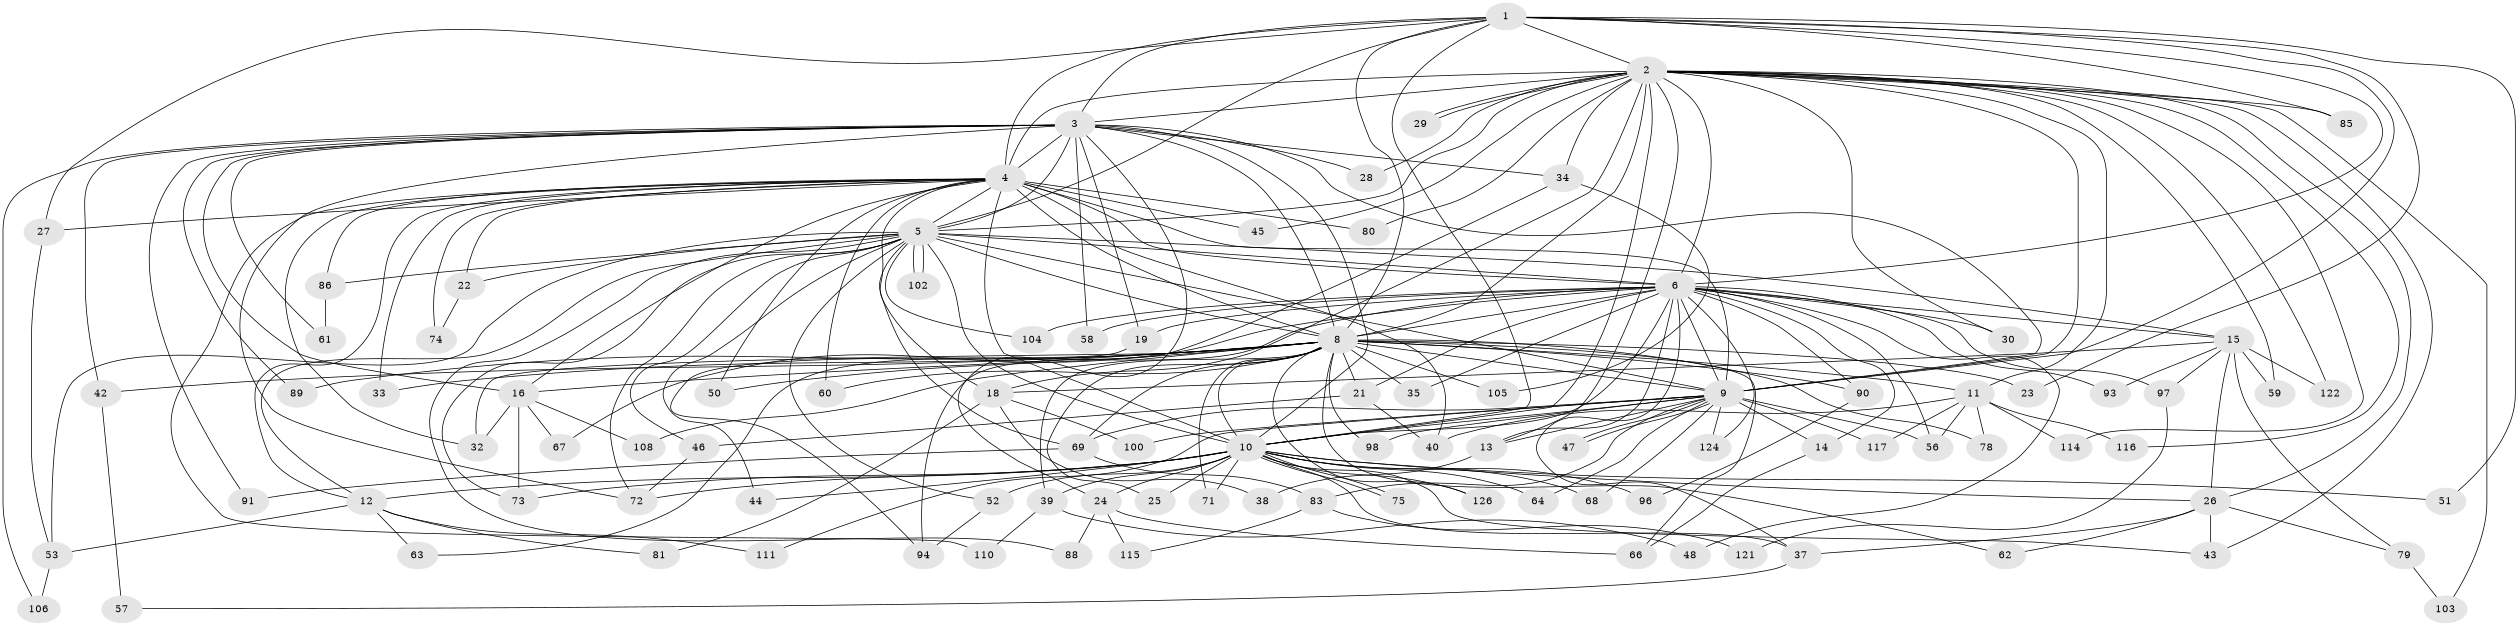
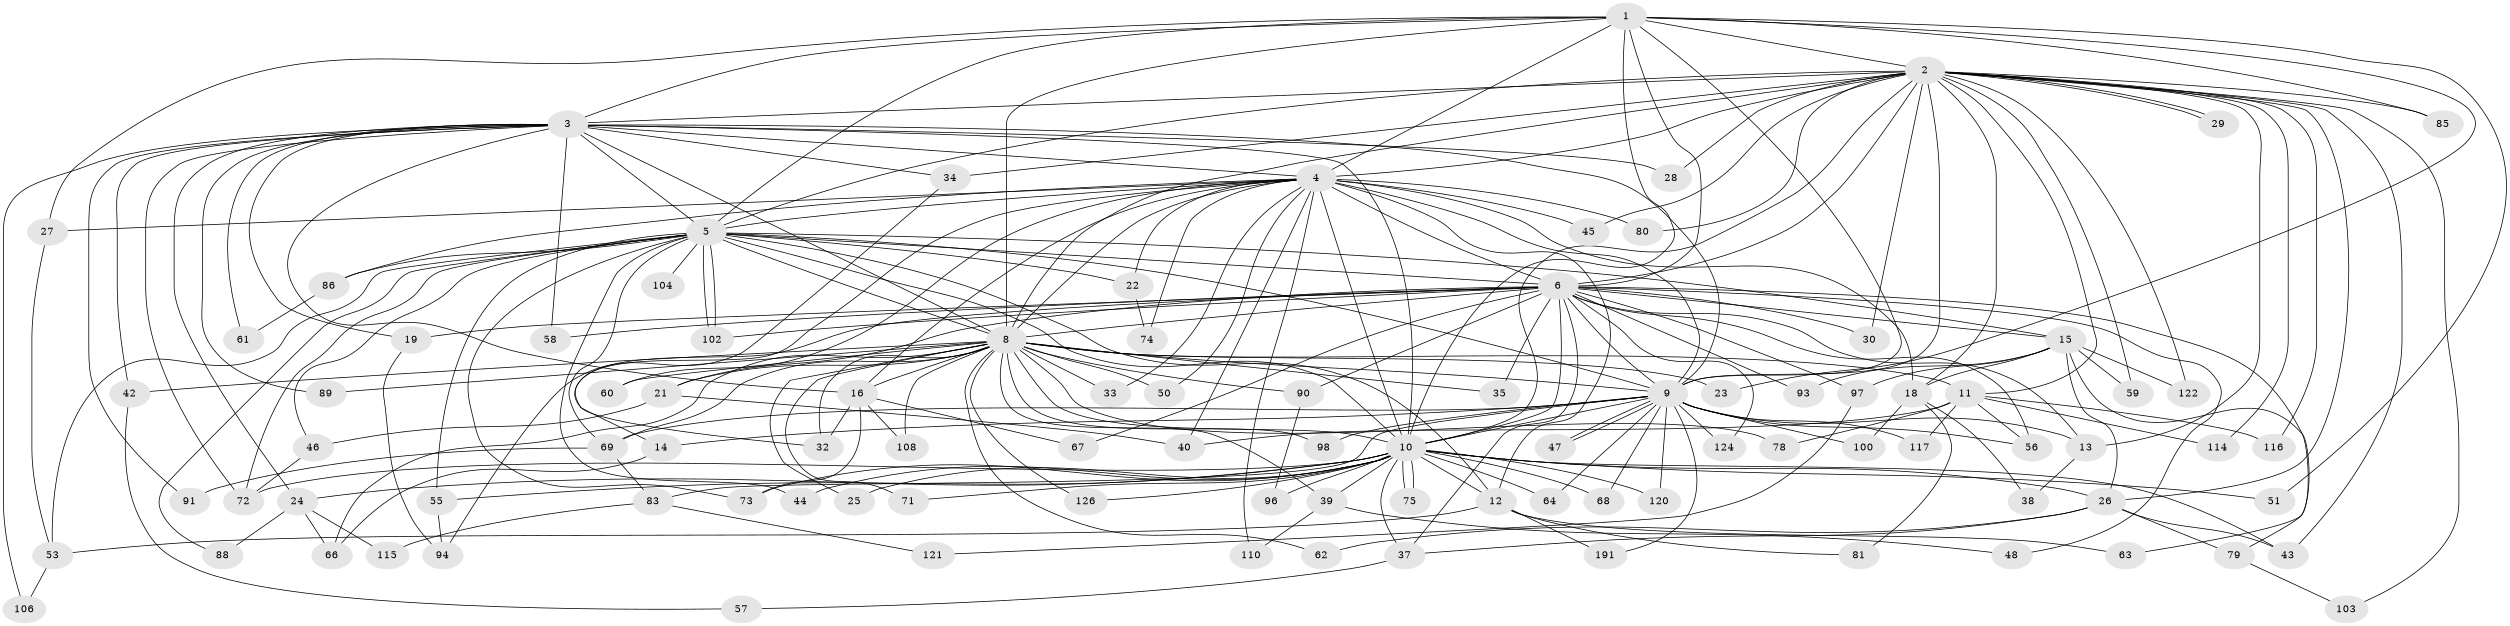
(1214, 306) -> (1135, 308)
(1498, 394) -> none
(993, 502) -> (437, 502)
none -> (1659, 502)
(767, 555) -> (1605, 555)
